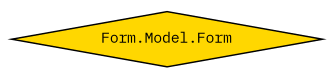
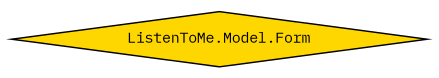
(167, 39) -> (219, 39)
